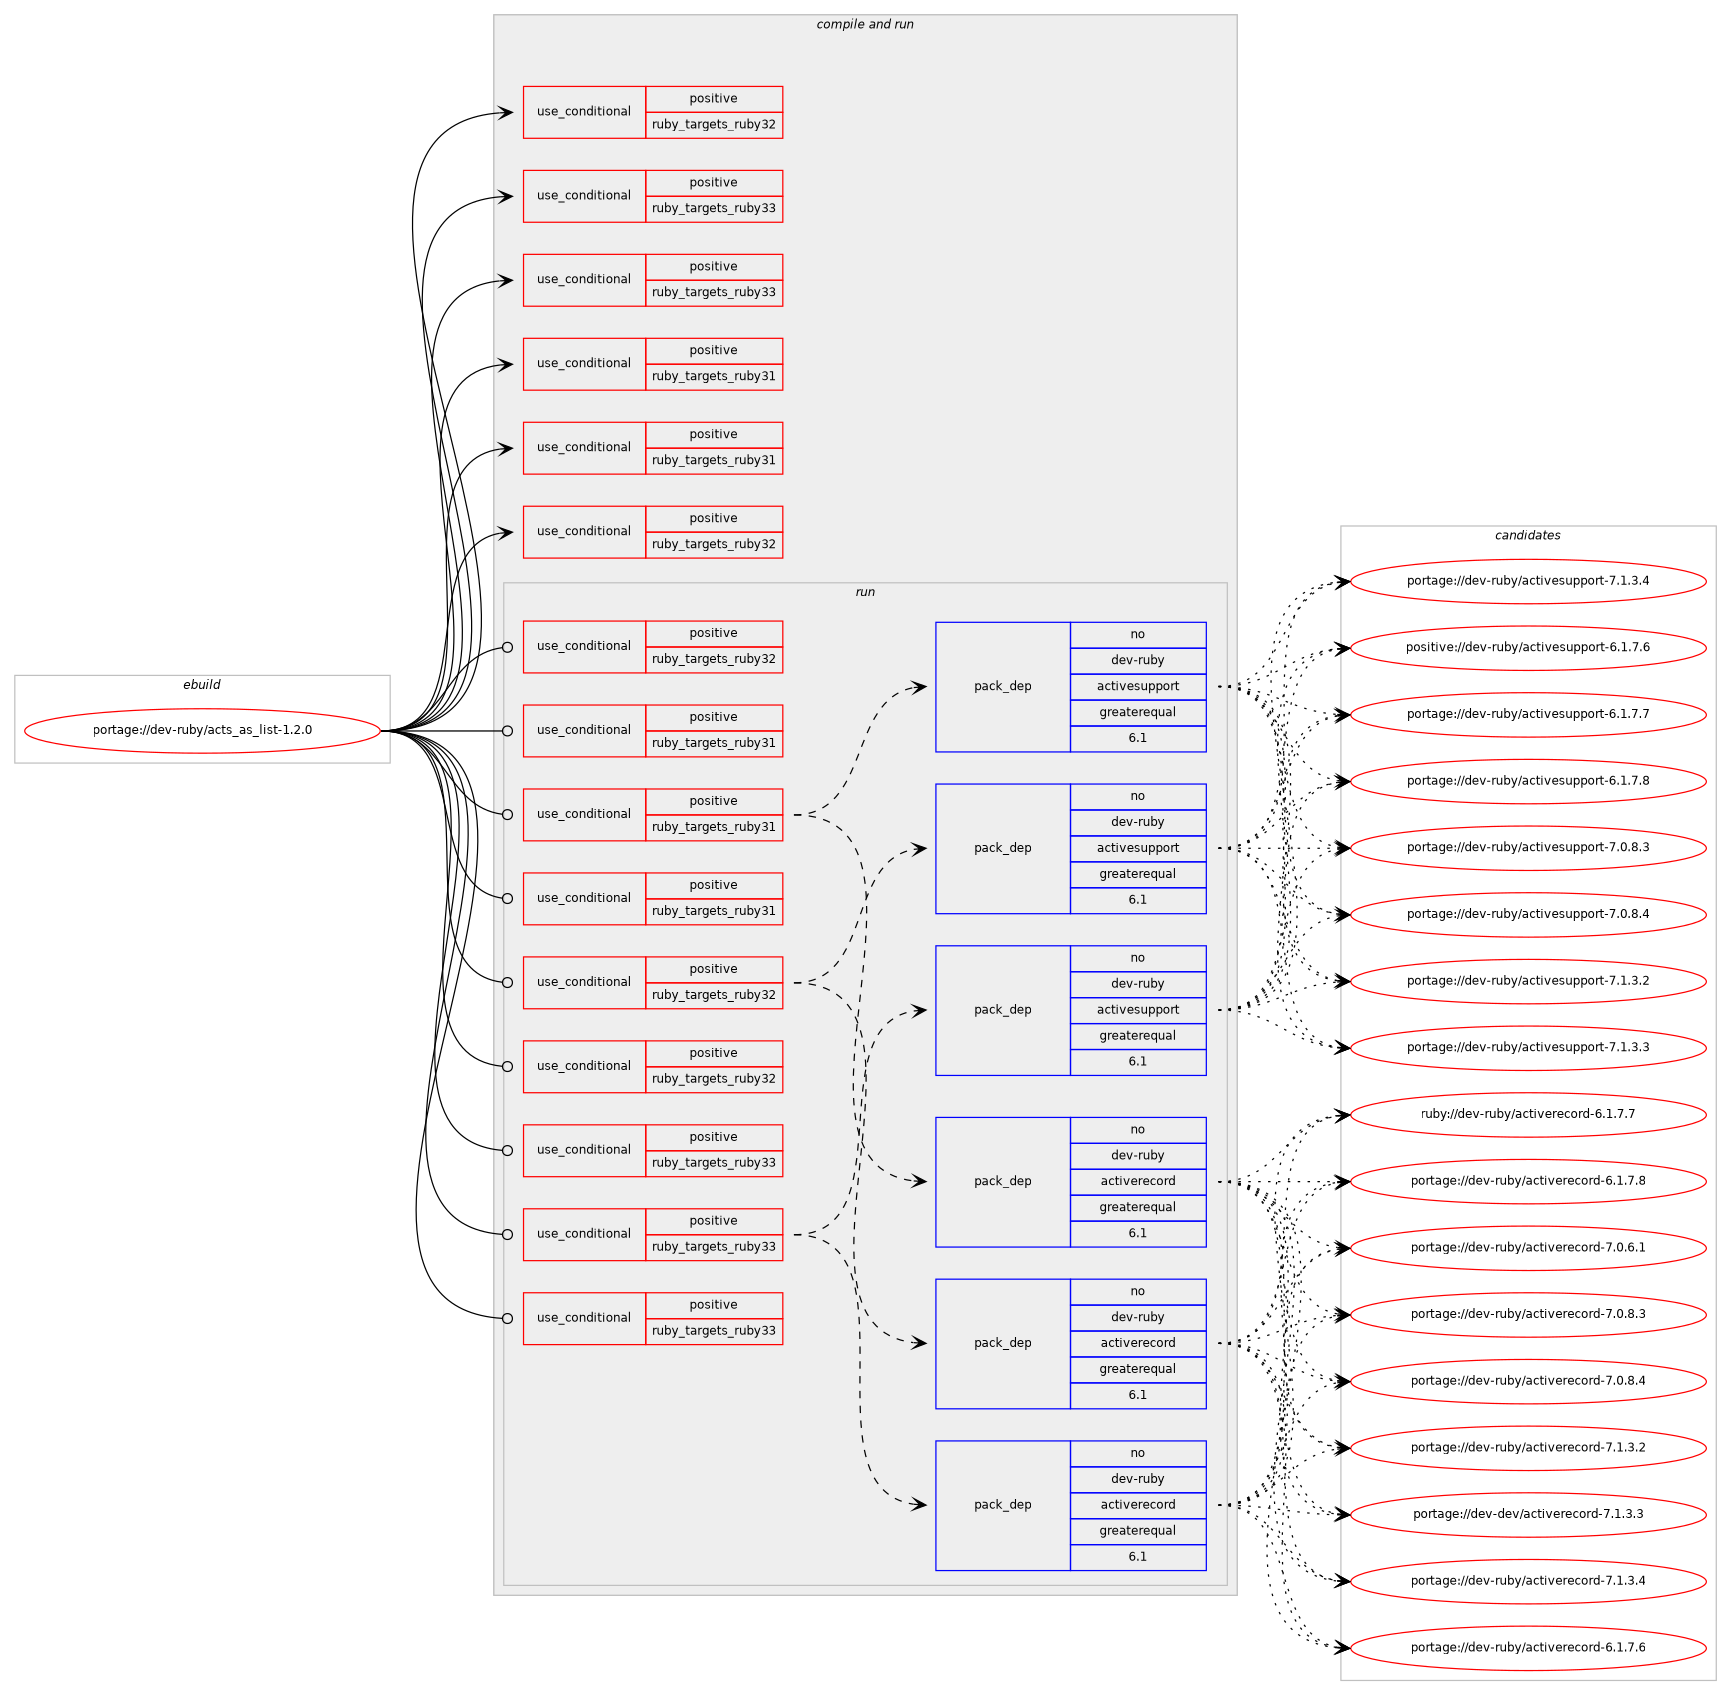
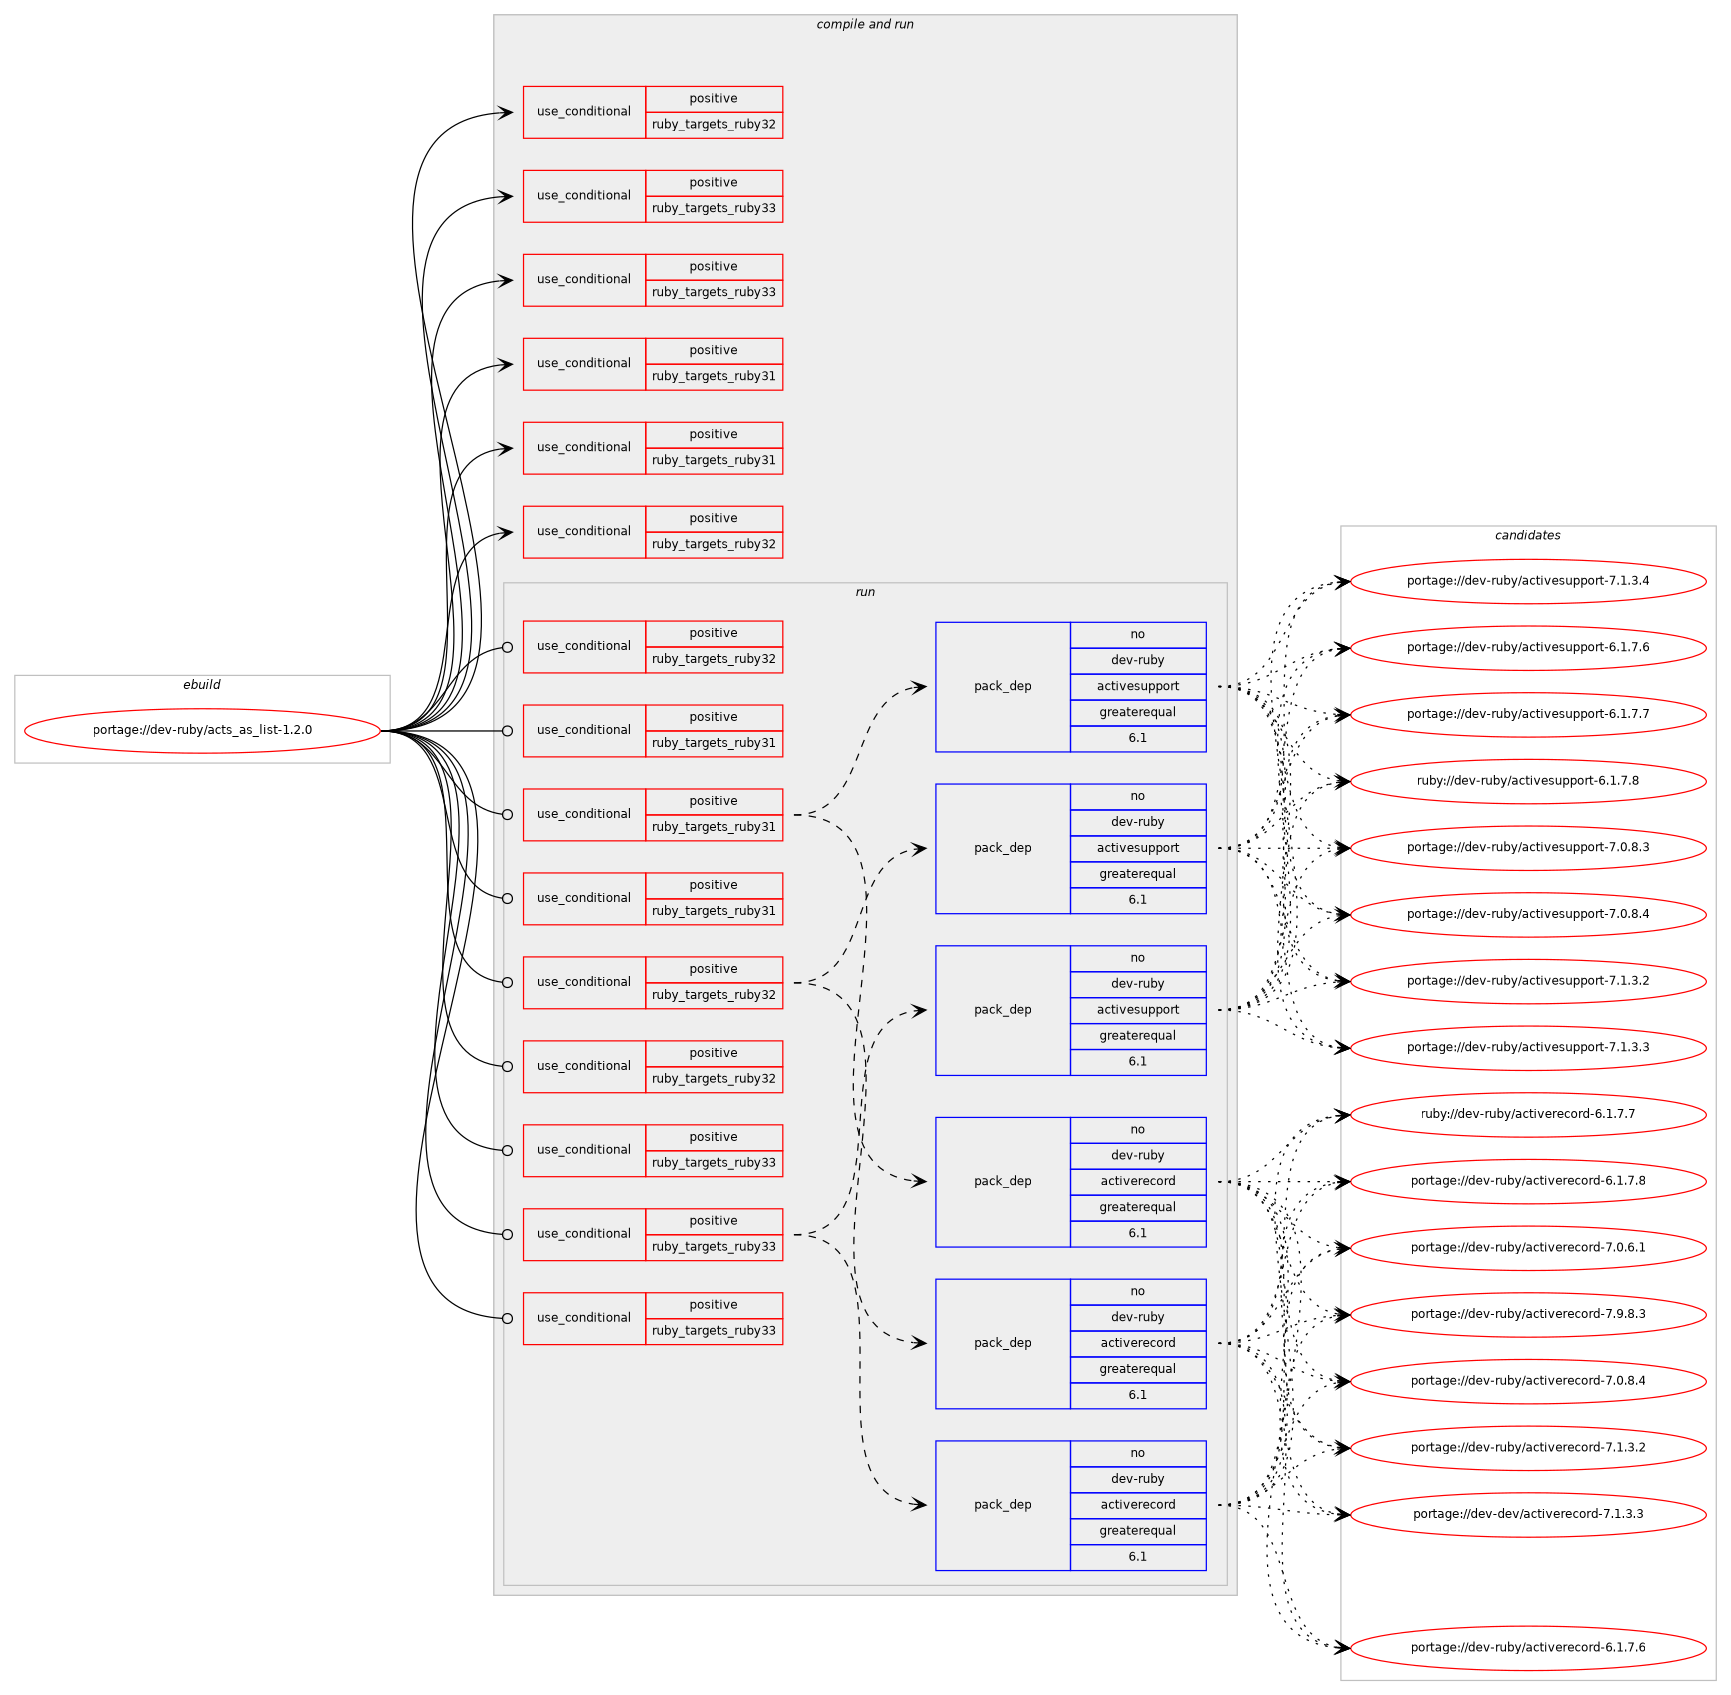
(1529, 648) -> (1529, 648)
(1529, 782) -> (1529, 782)
(1529, 1315) -> (1529, 1315)
(1529, 1582) -> none
